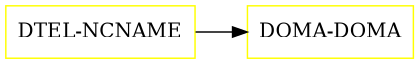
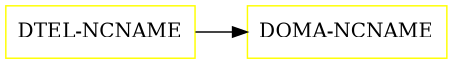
(330, 32) -> (347, 32)
